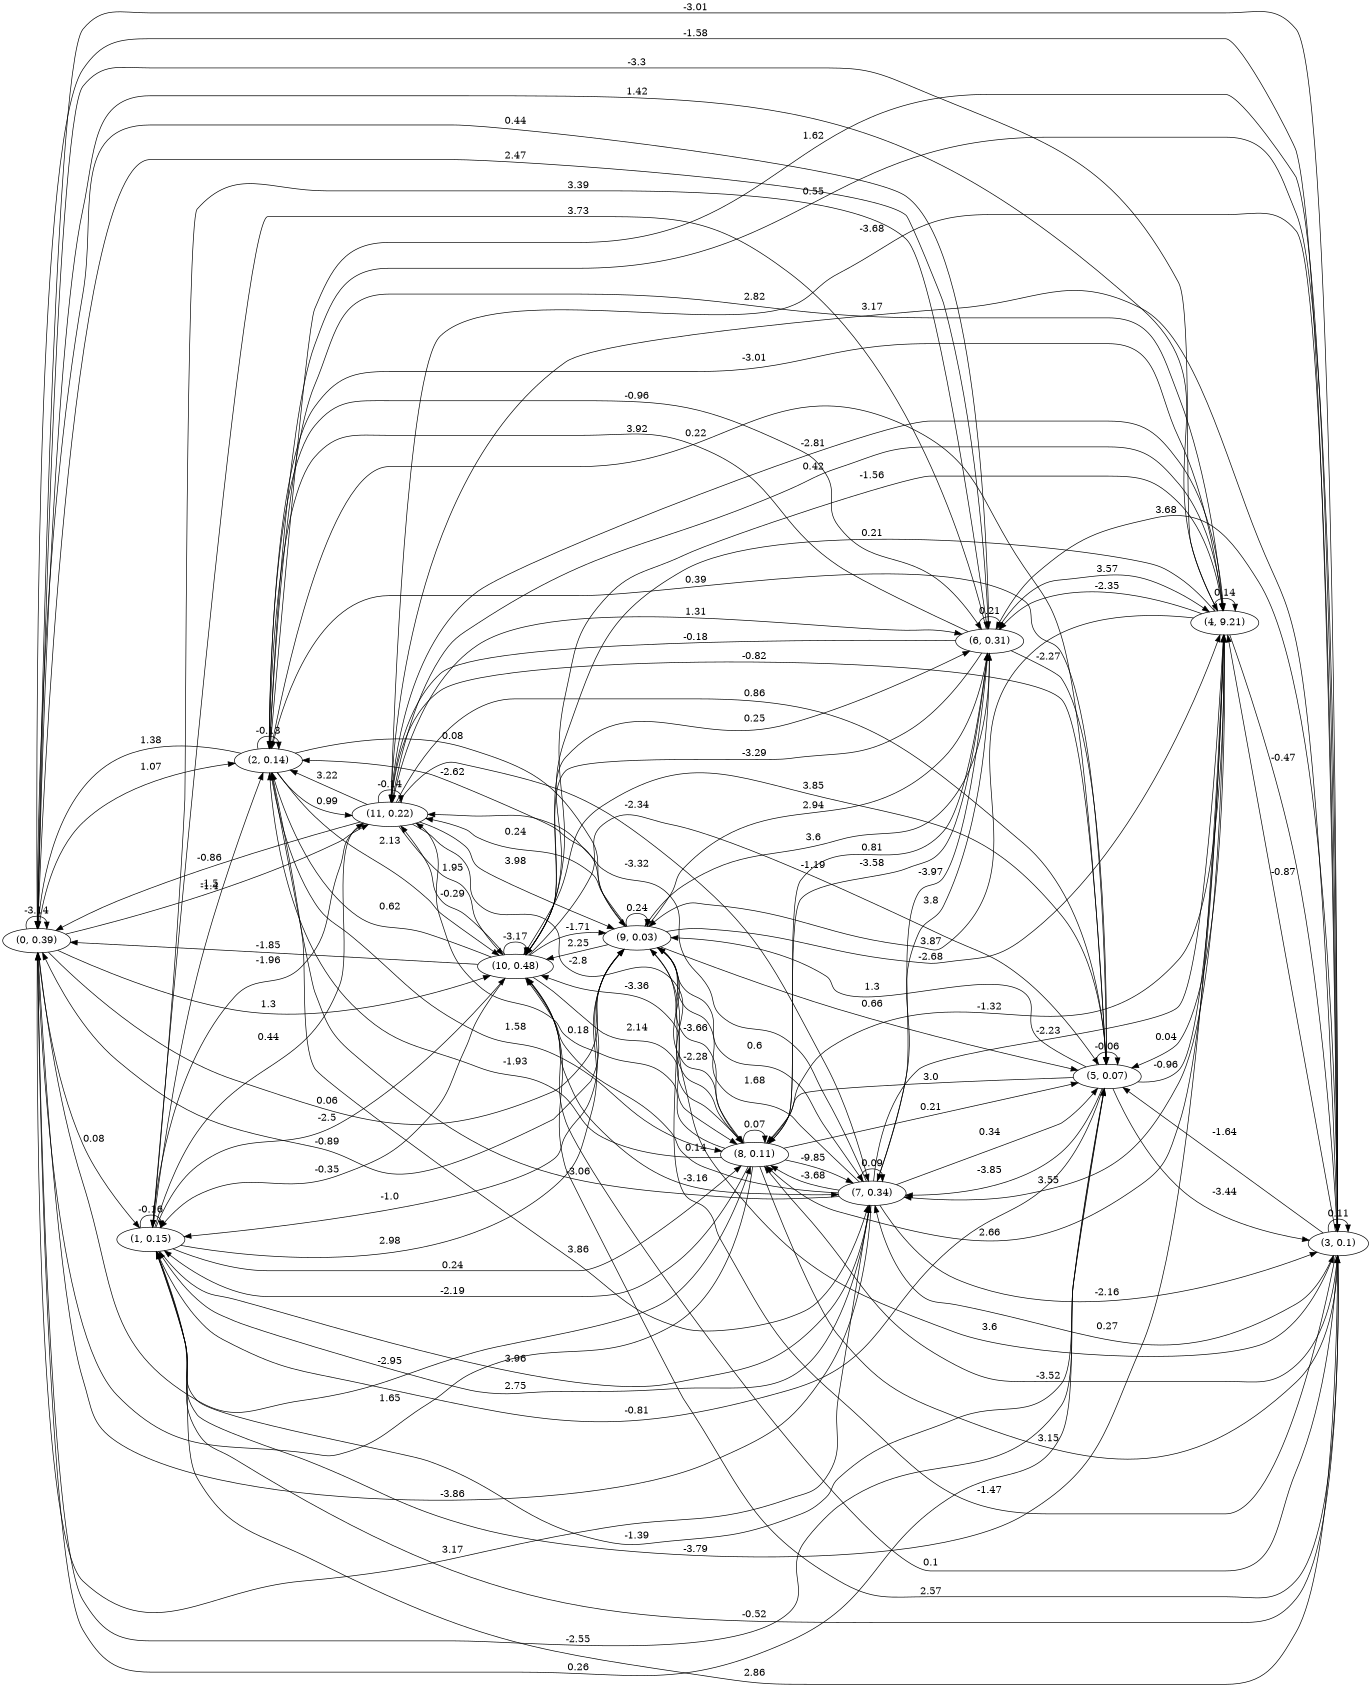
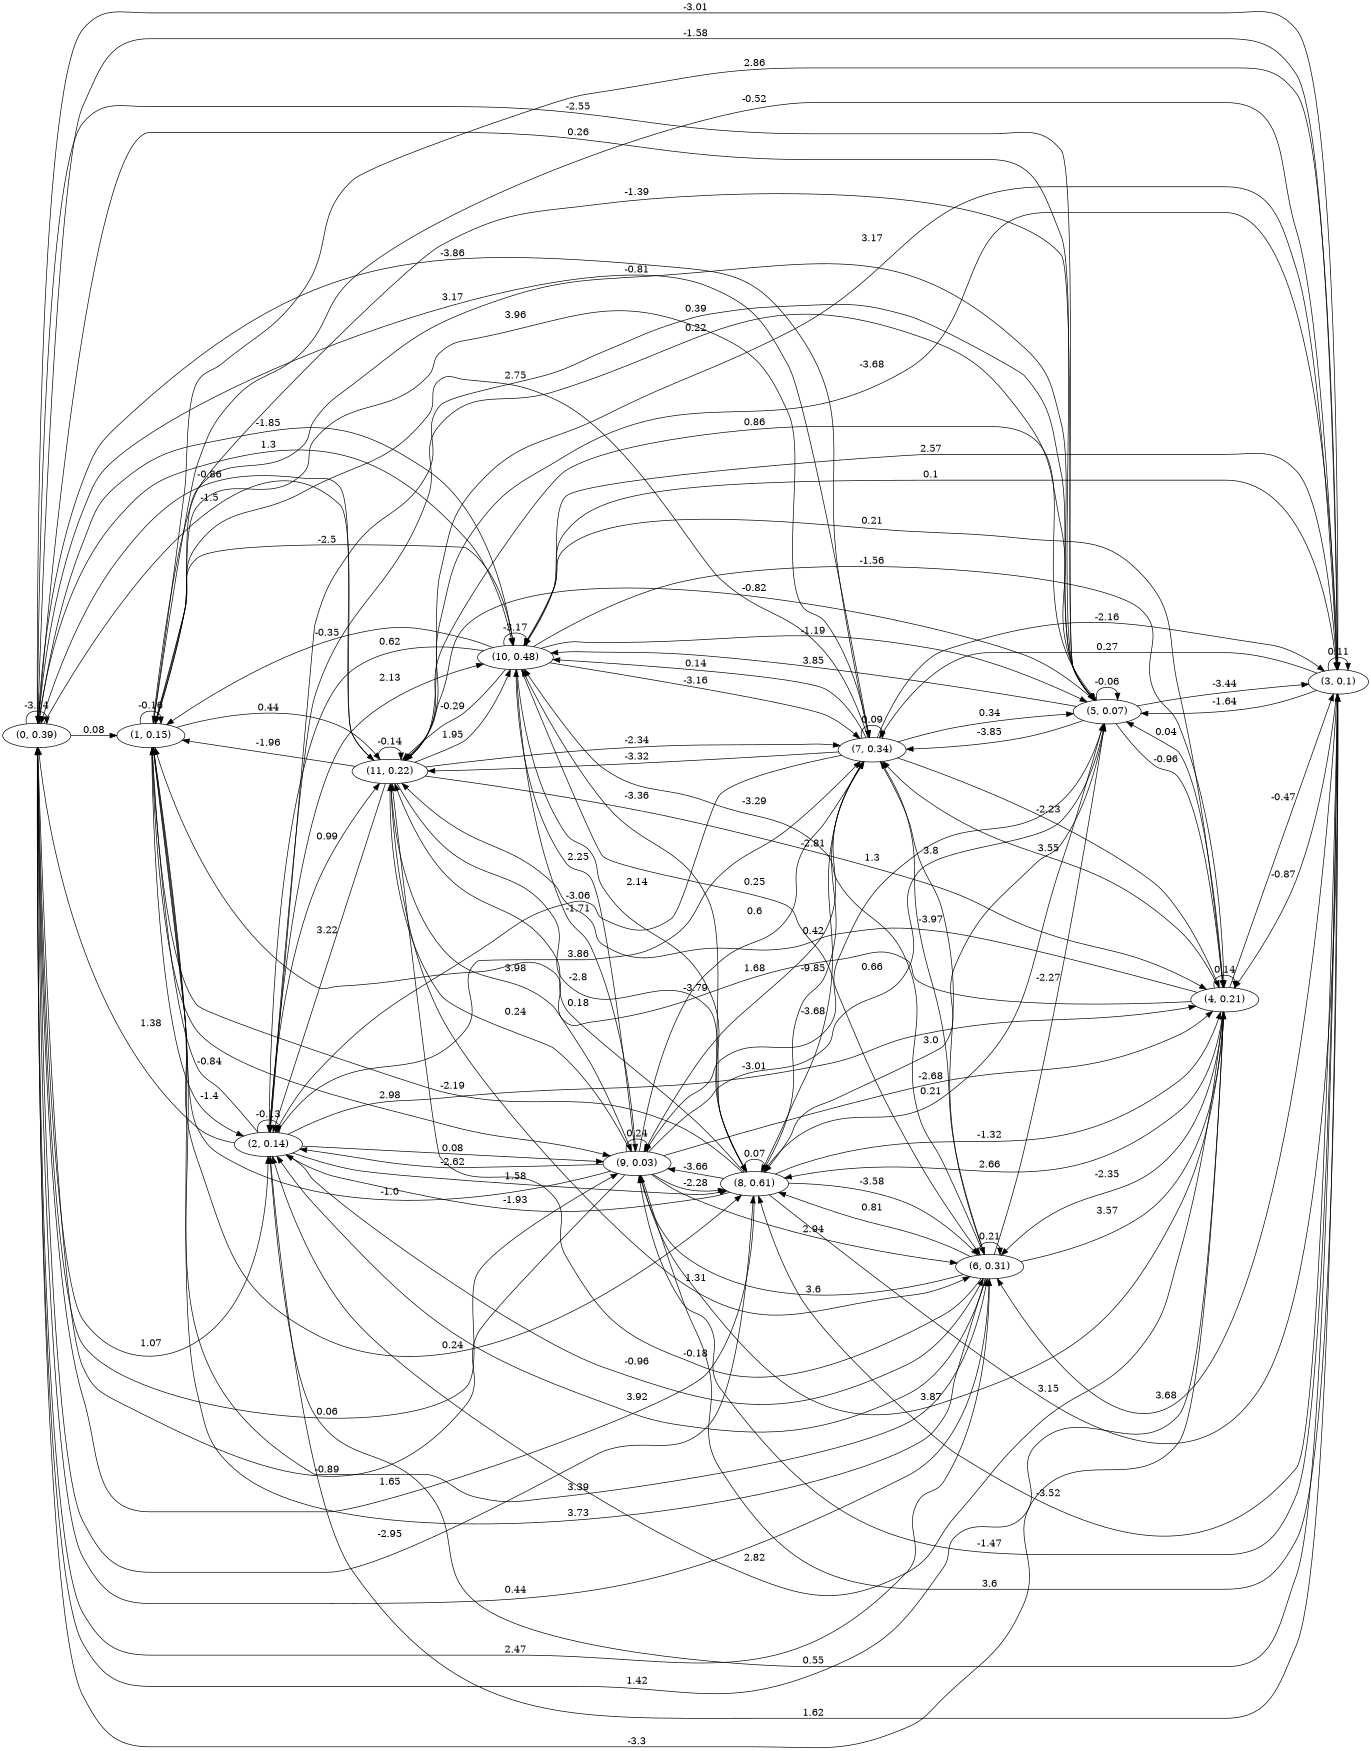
(1225, 623) -> (1225, 1000)
none -> (180, 1007)
(755, 1155) -> (755, 1184)
